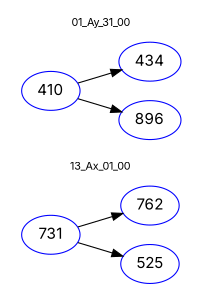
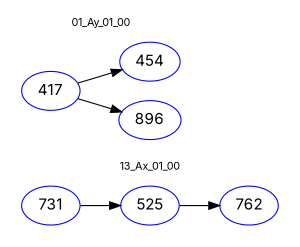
(101, 23) -> (101, 23)
(150, 62) -> (150, 62)
(51, 91) -> (51, 91)
(95, 222) -> (194, 206)
